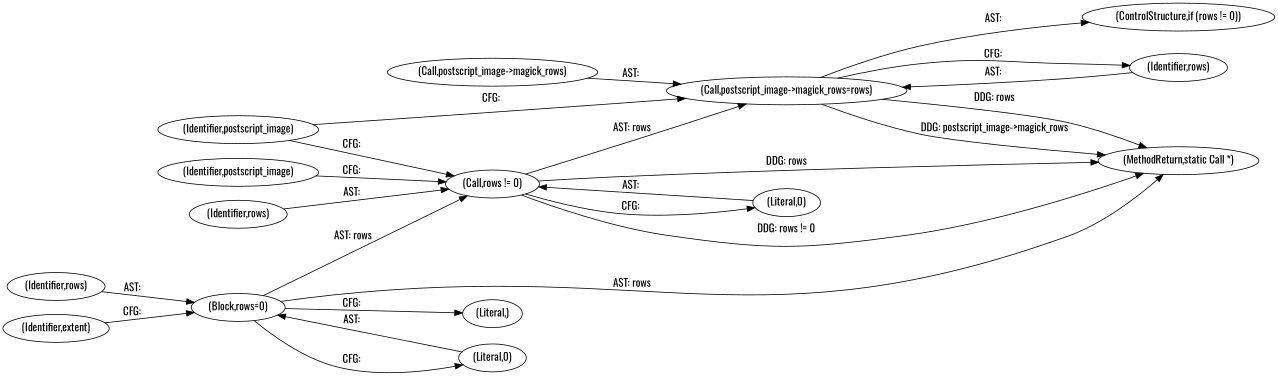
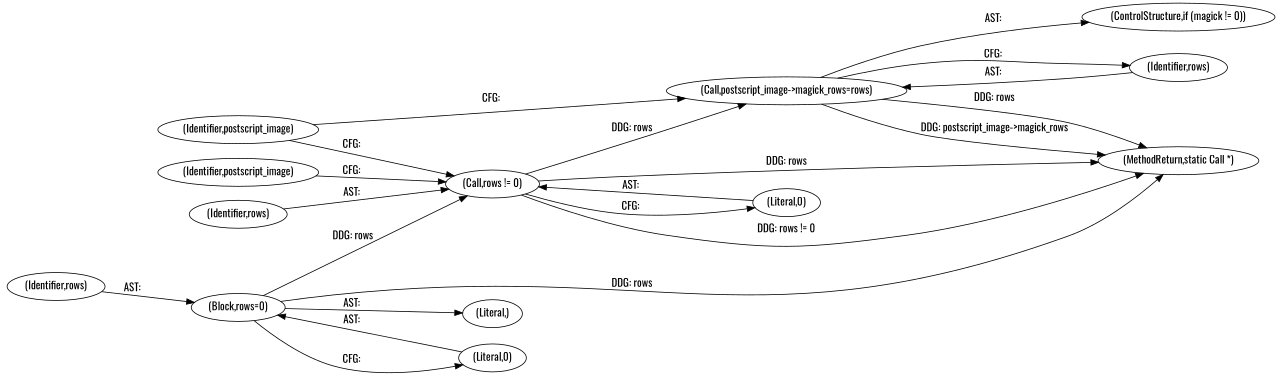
(1178, 17) -> (1178, 17)
(493, 72) -> none
(632, 128) -> (632, 128)
(353, 236) -> (353, 236)
(632, 284) -> (632, 284)
(353, 304) -> (353, 304)
(56, 328) -> none
